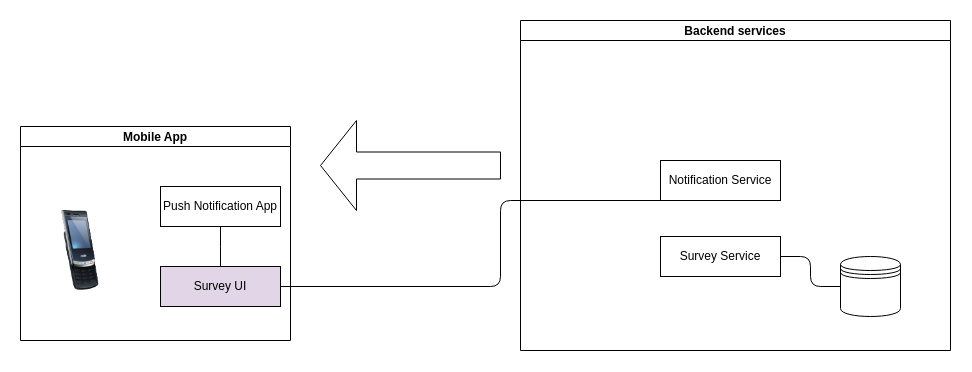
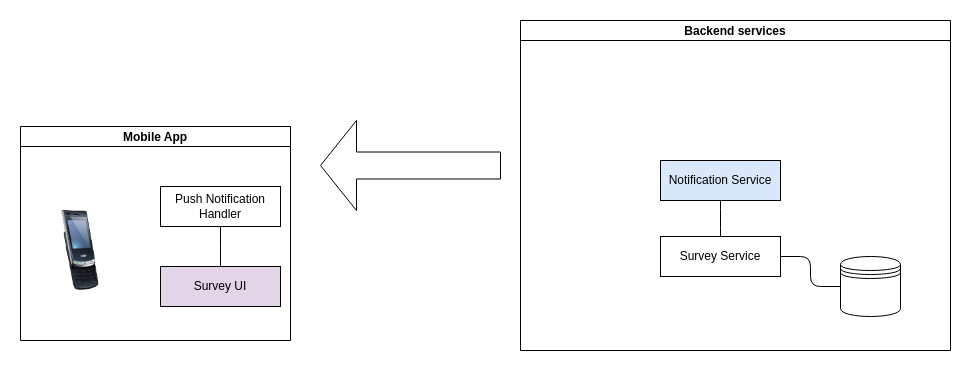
(721, 181) -> (721, 181)
(221, 207) -> (221, 207)
(501, 274) -> (721, 219)
